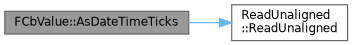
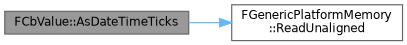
(290, 23) -> (317, 23)
